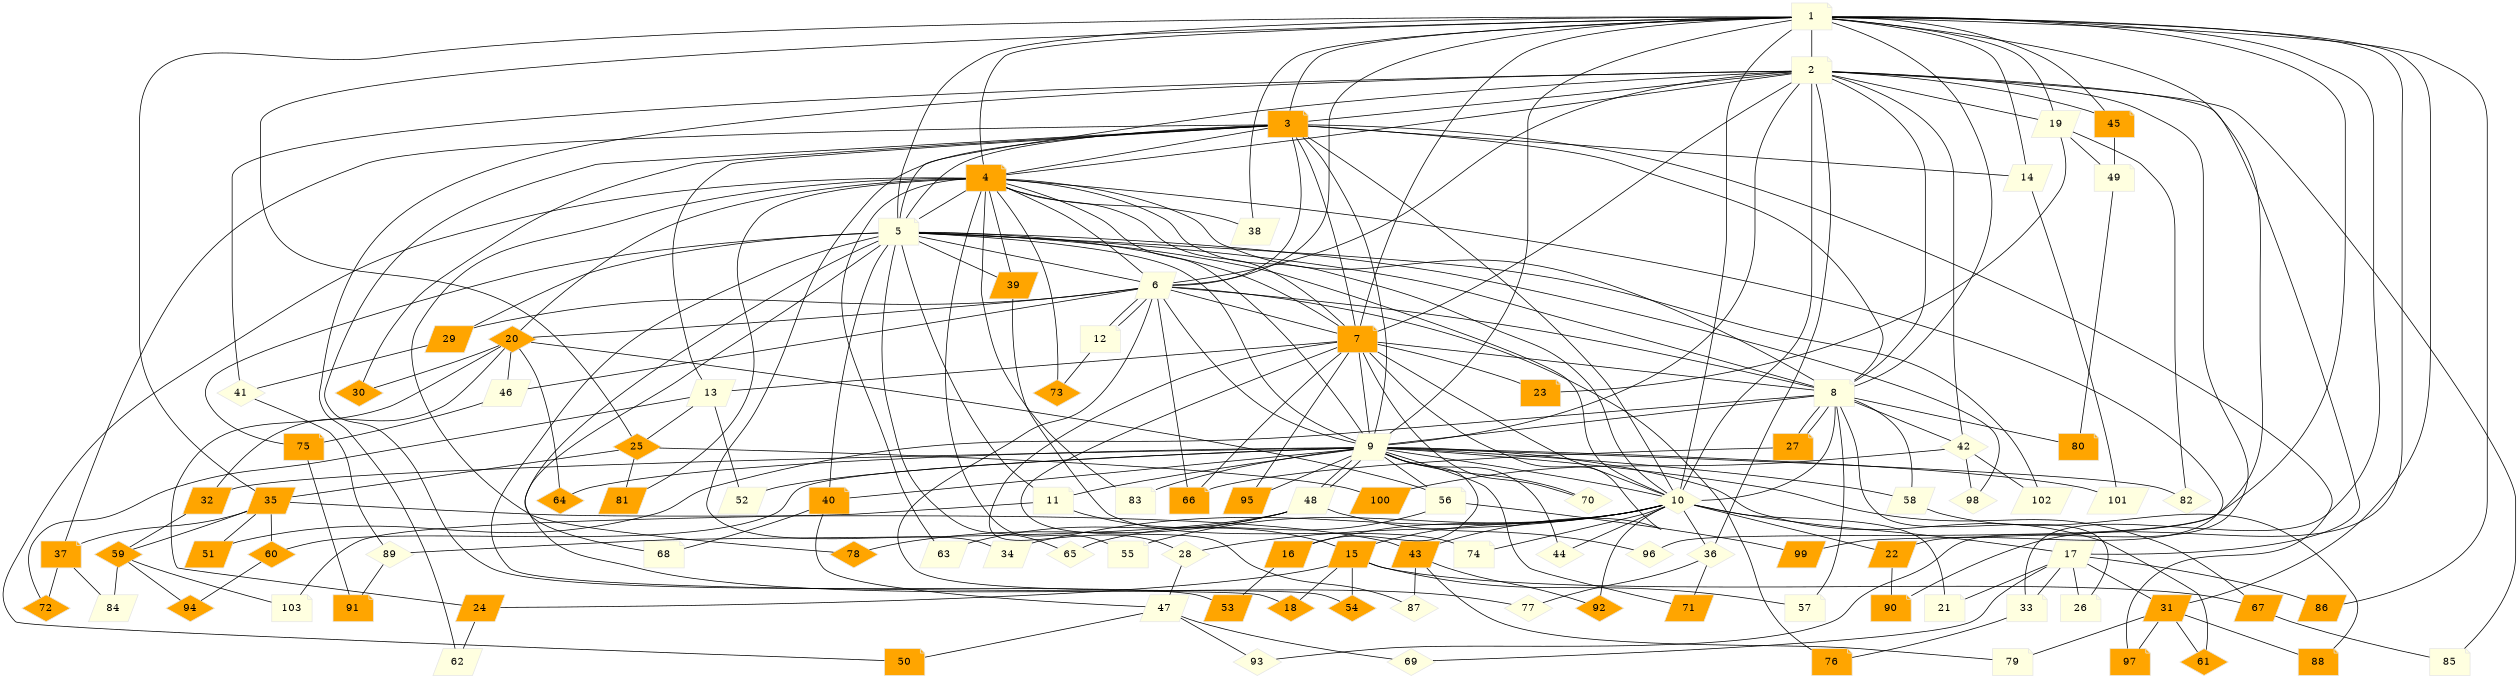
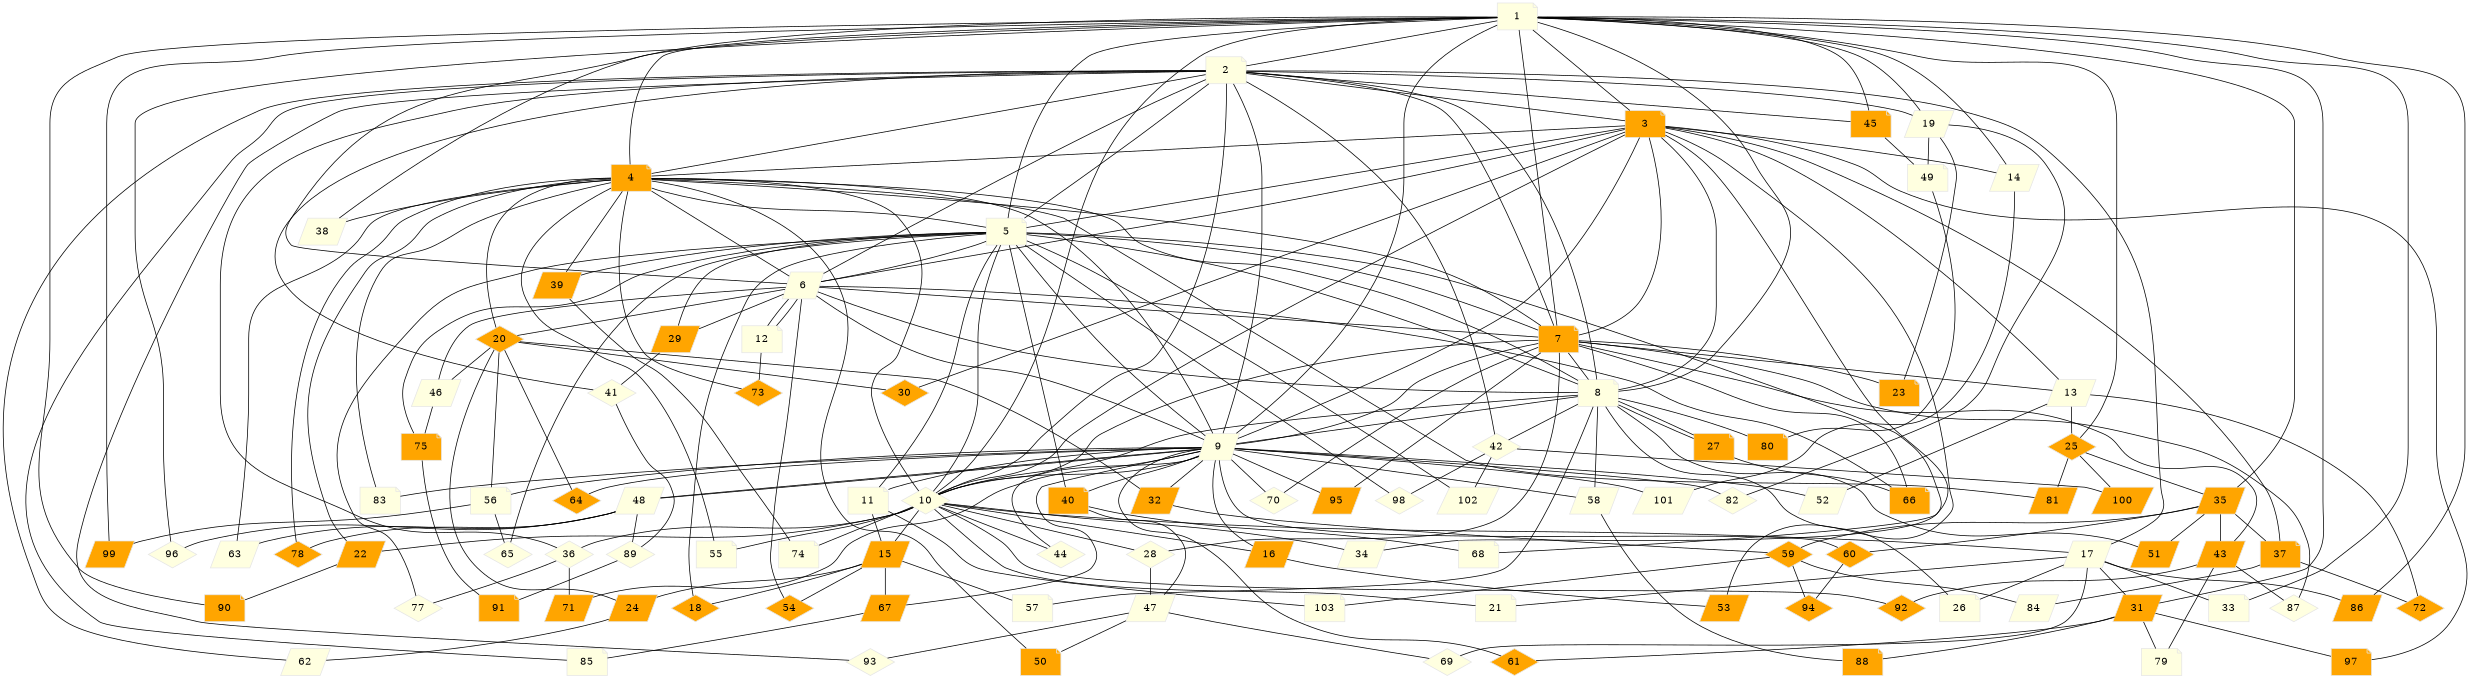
(1832, 662) -> none
